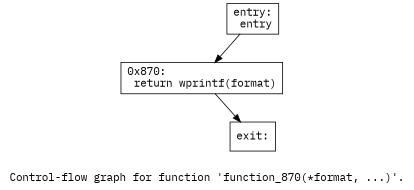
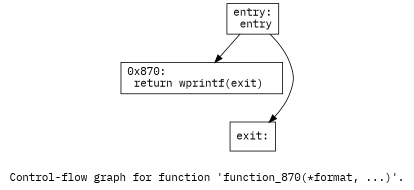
(202, 84) -> (196, 84)
(225, 105) -> (293, 74)
